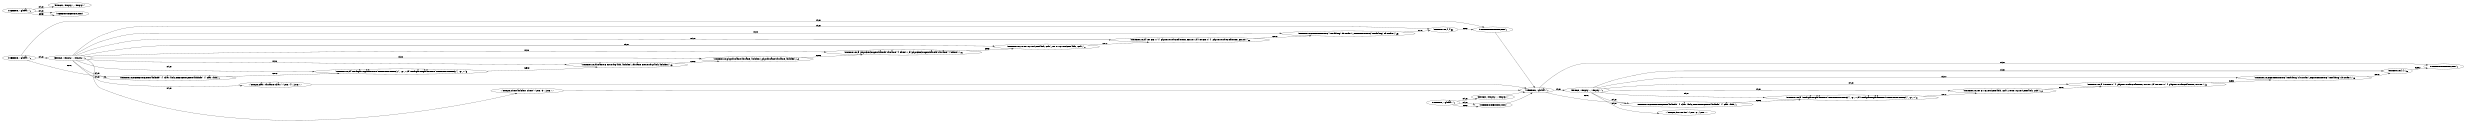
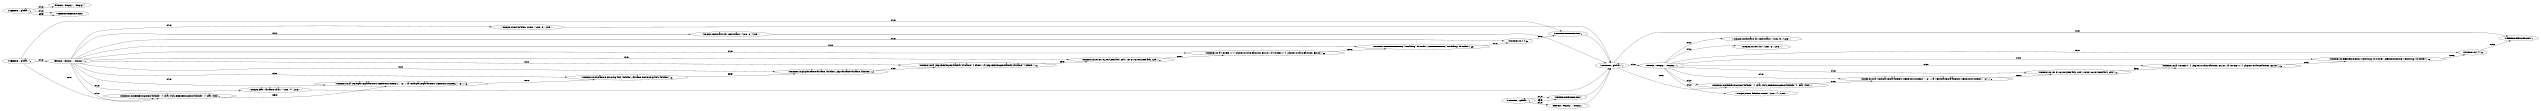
none -> (731, 34)
none -> (1762, 39)
none -> (1762, 93)
